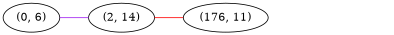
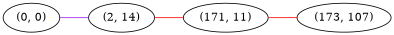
(31, 18) -> (31, 18)
(226, 18) -> (226, 18)
none -> (344, 18)
